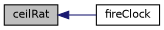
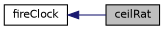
(83, 15) -> (92, 15)
